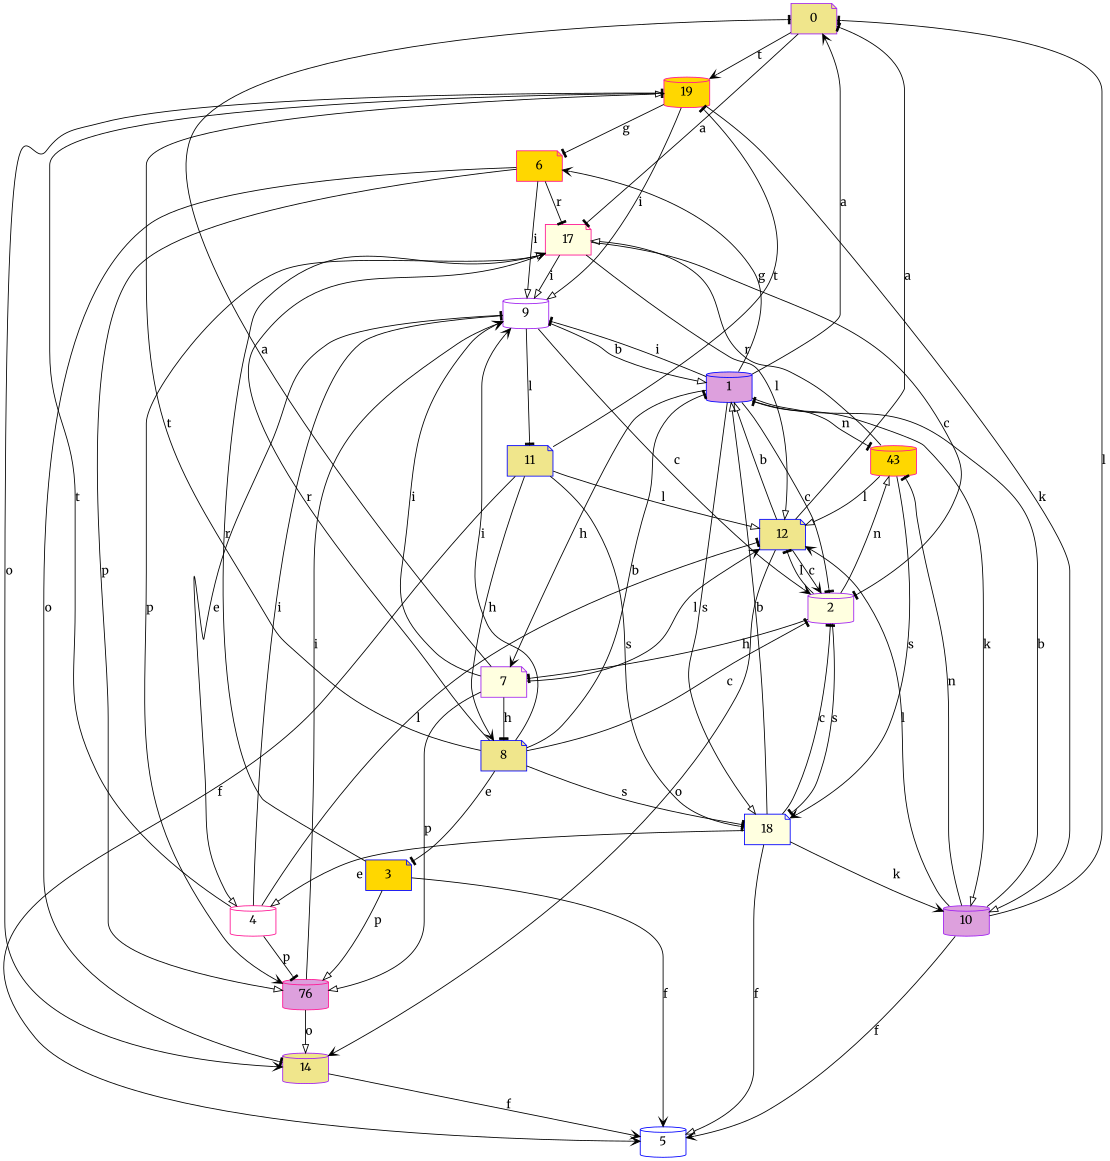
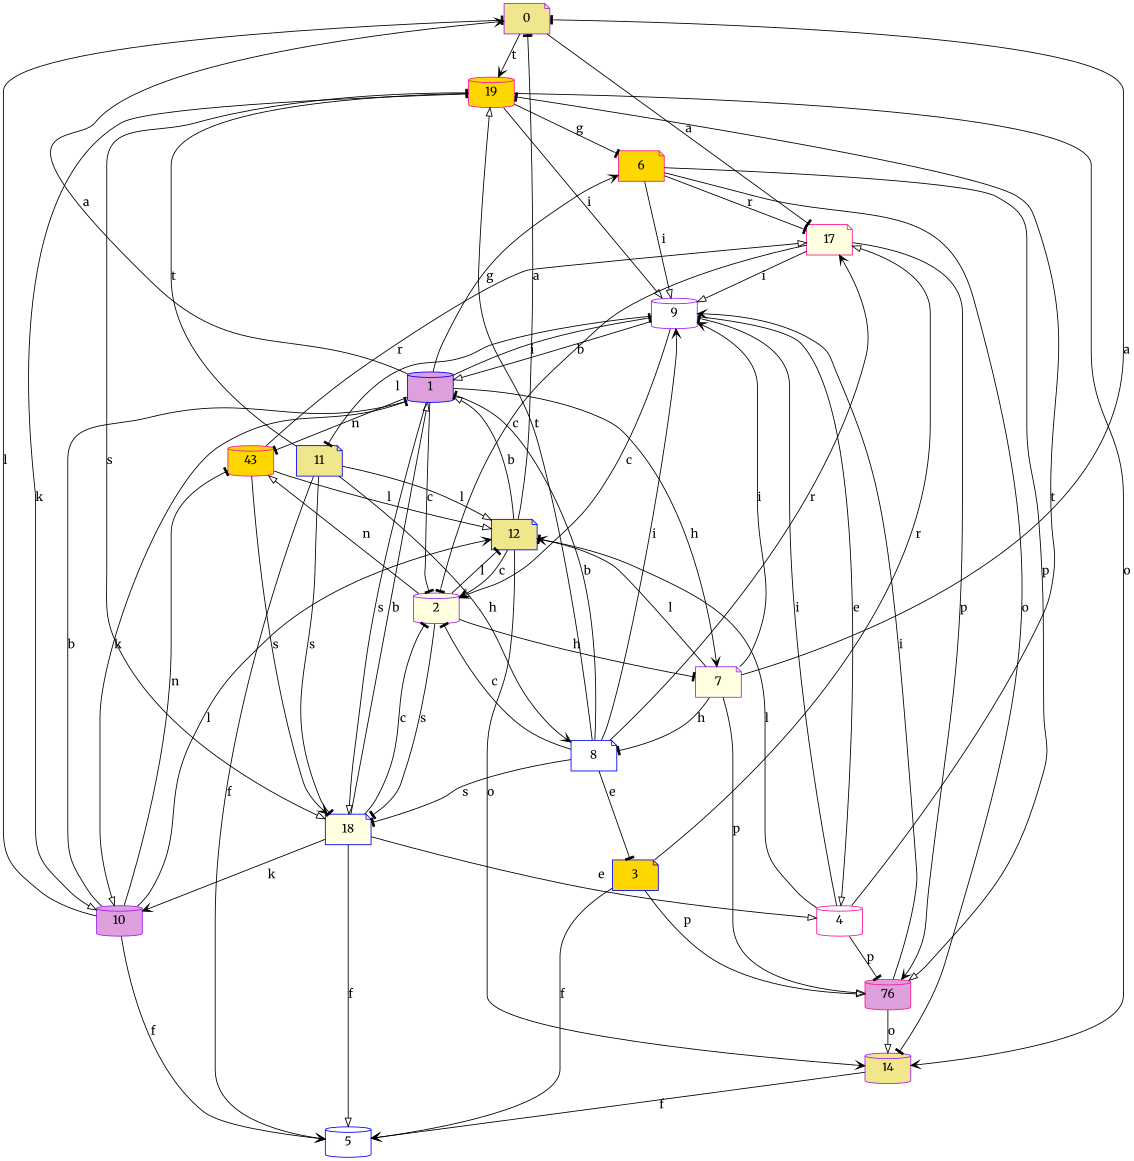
none -> (107, 348)
(731, 357) -> none
(504, 756) -> (594, 756)
